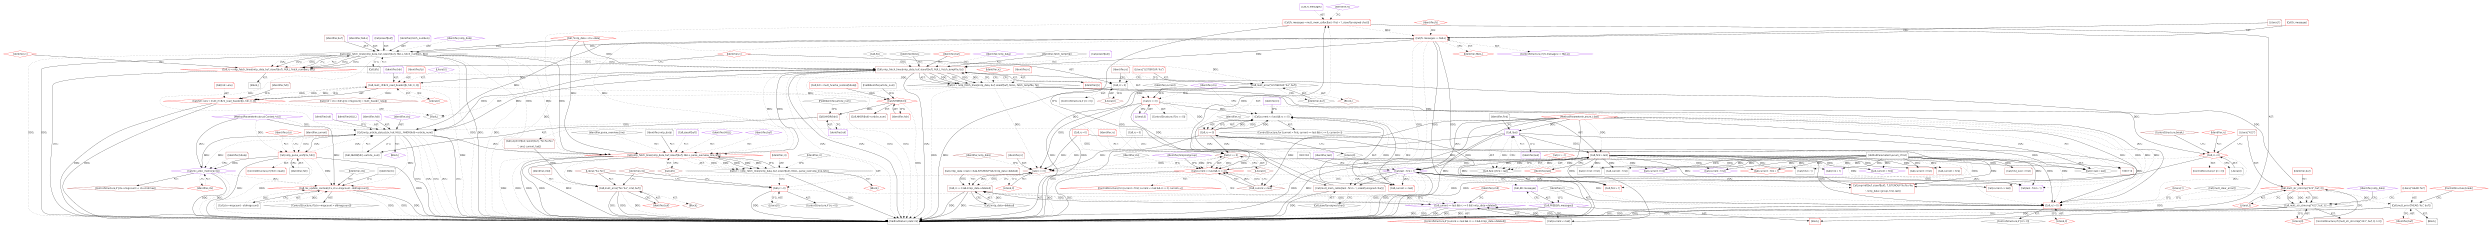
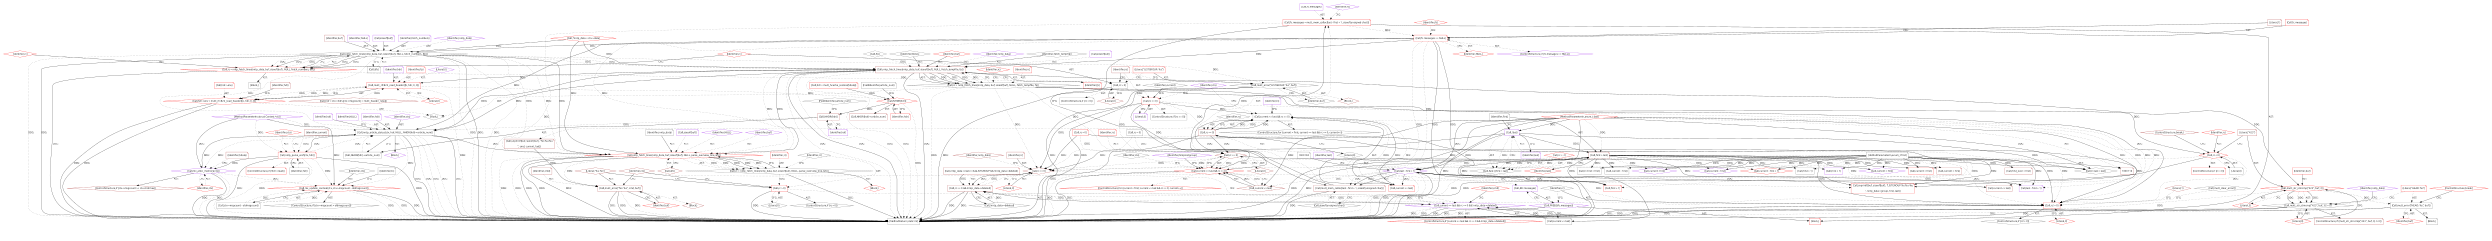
(381, 95) -> (371, 93)
(607, 133) -> none
